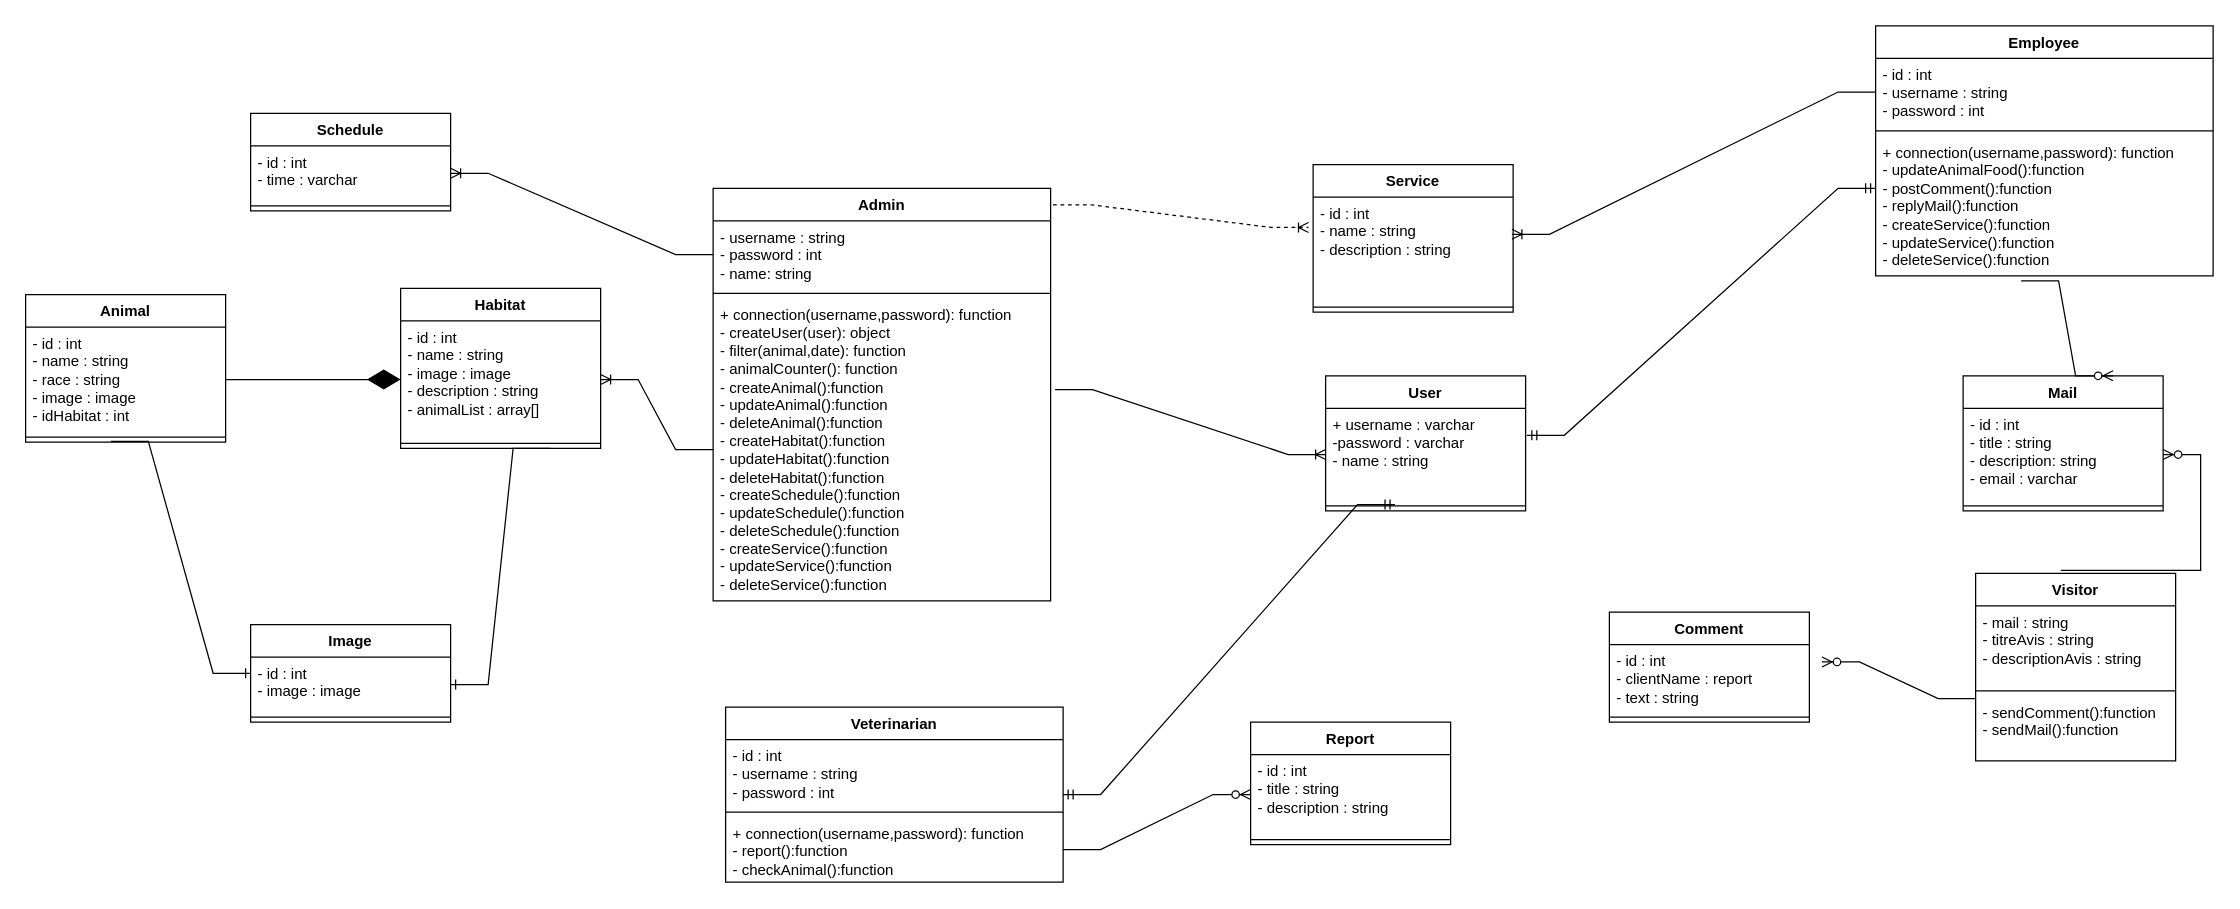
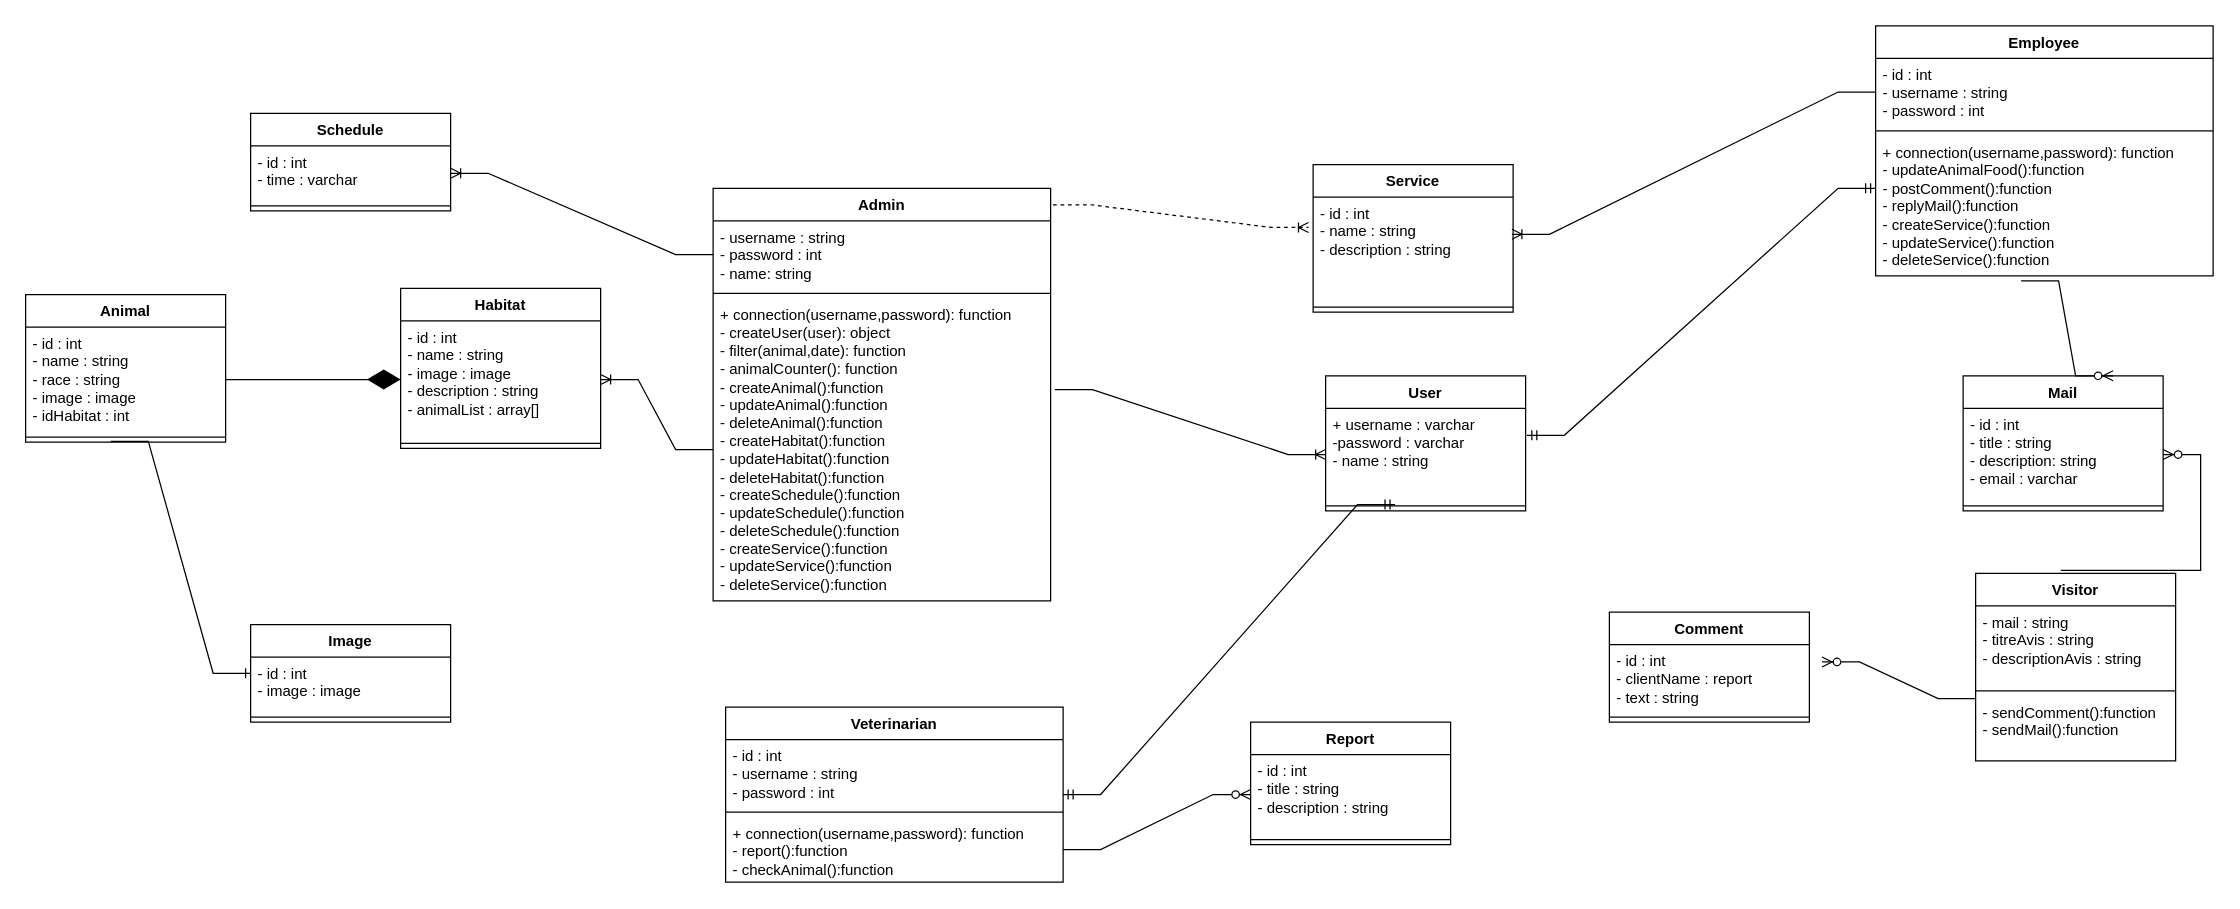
(499, 586) -> none
